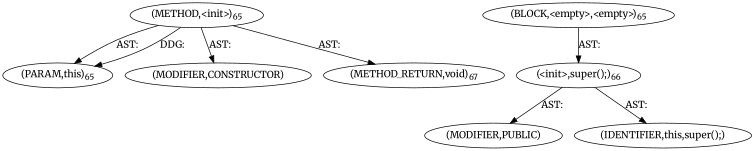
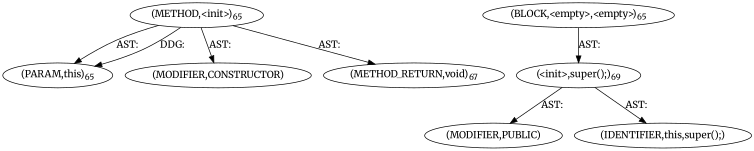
(616, 74) -> (616, 74)
